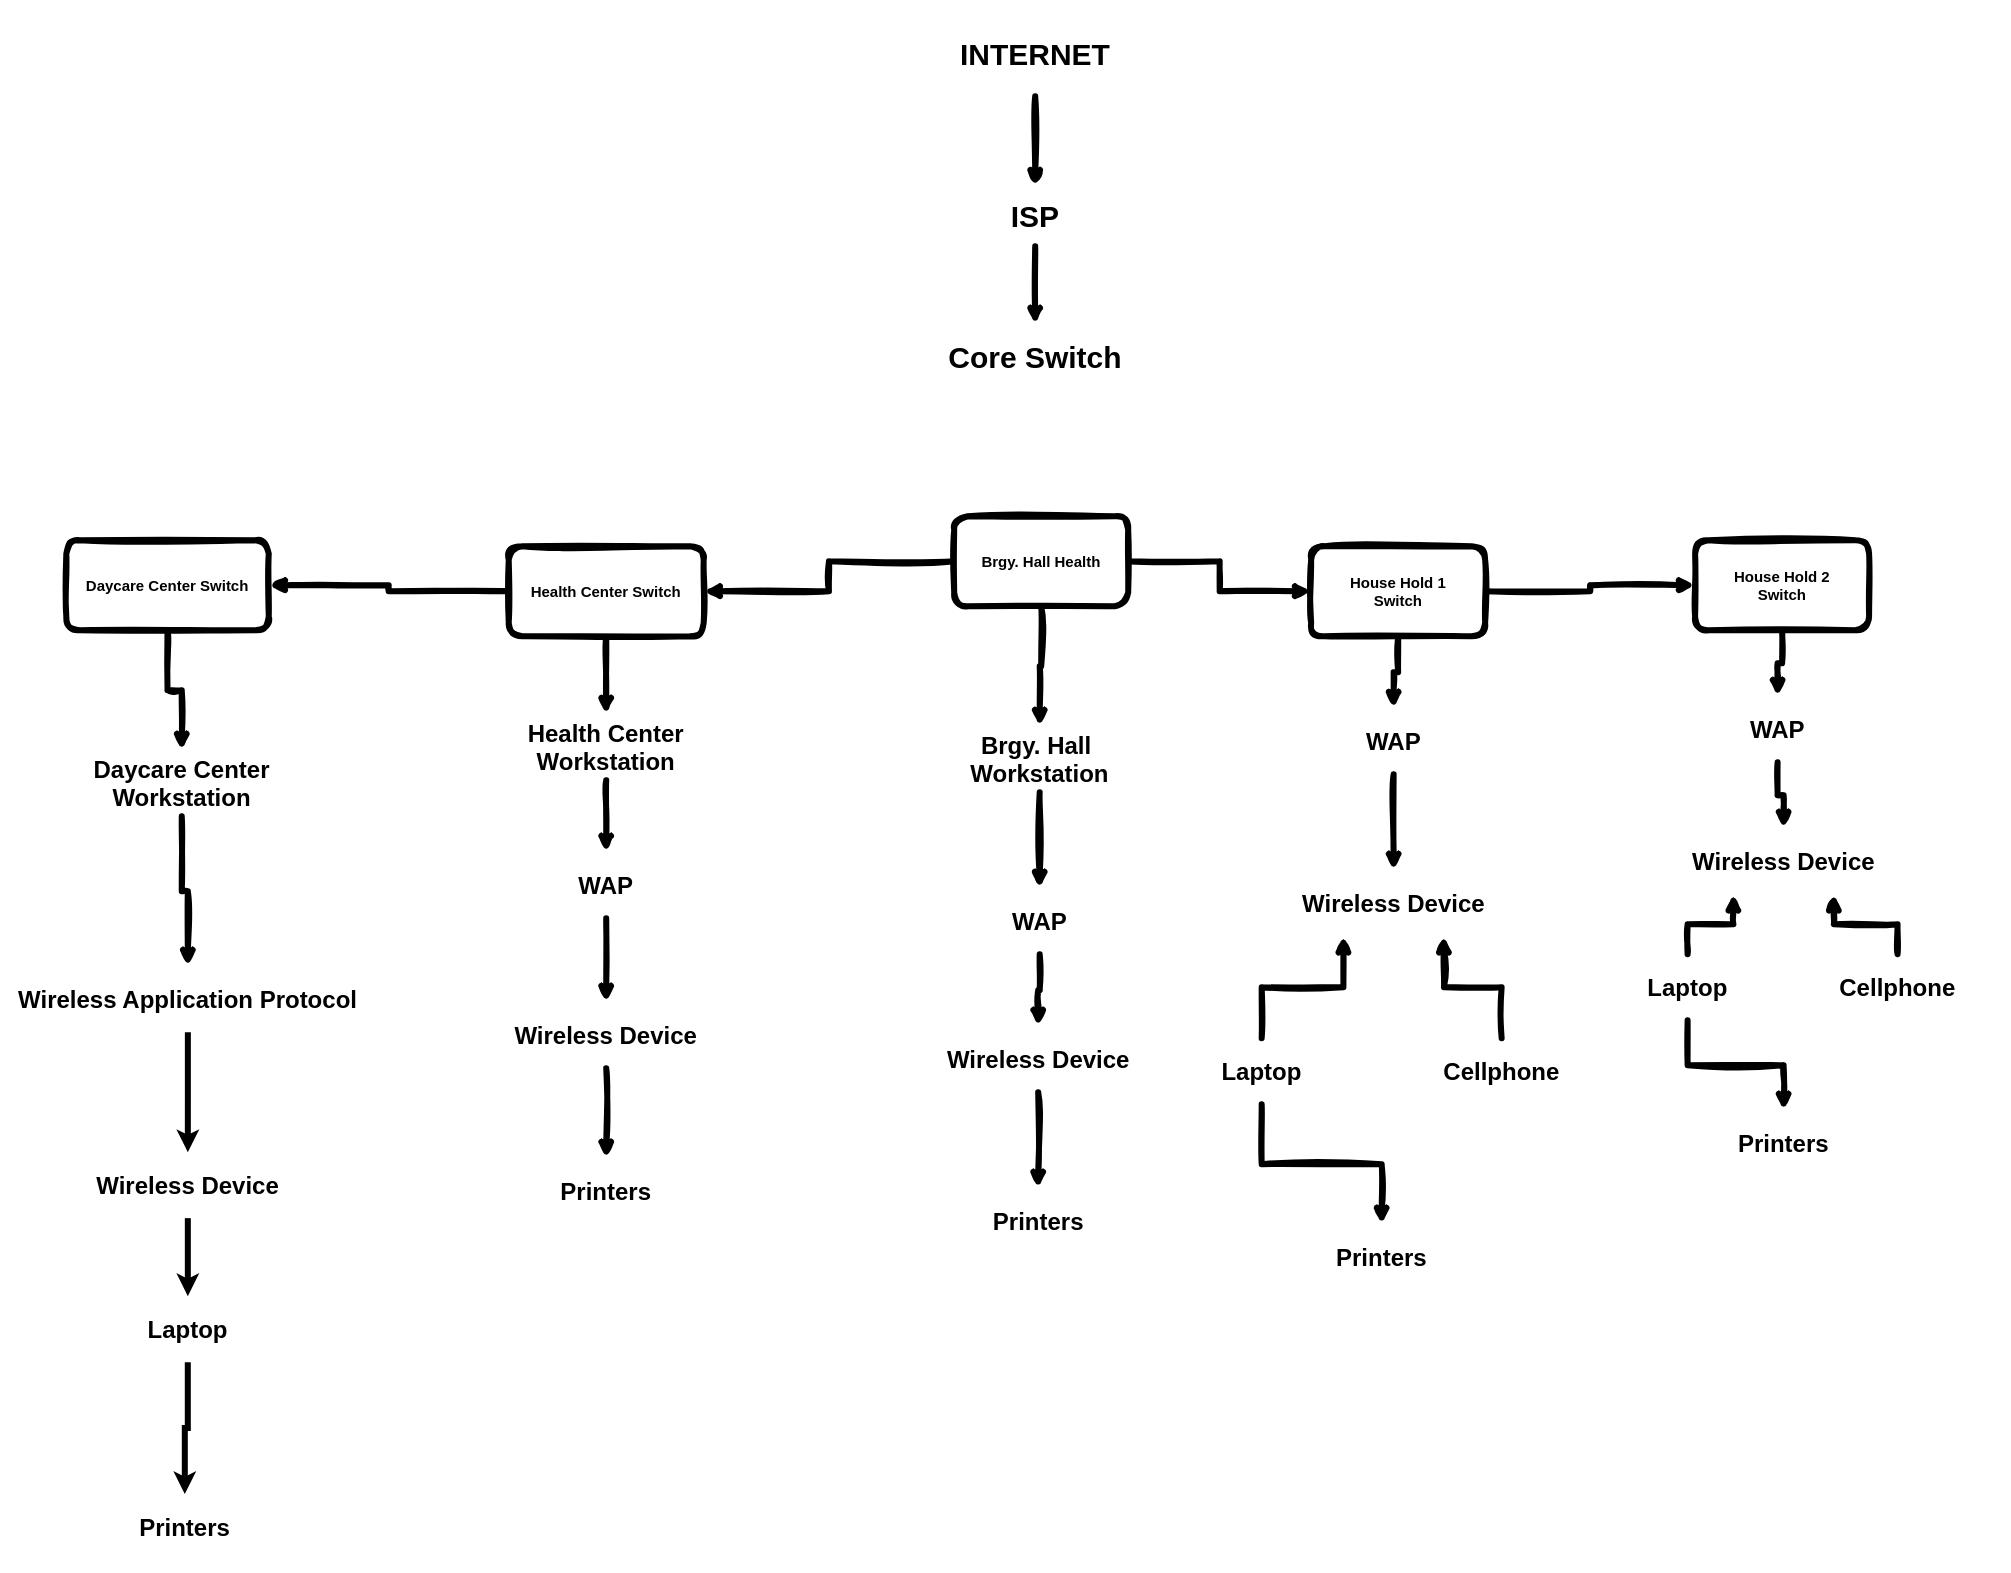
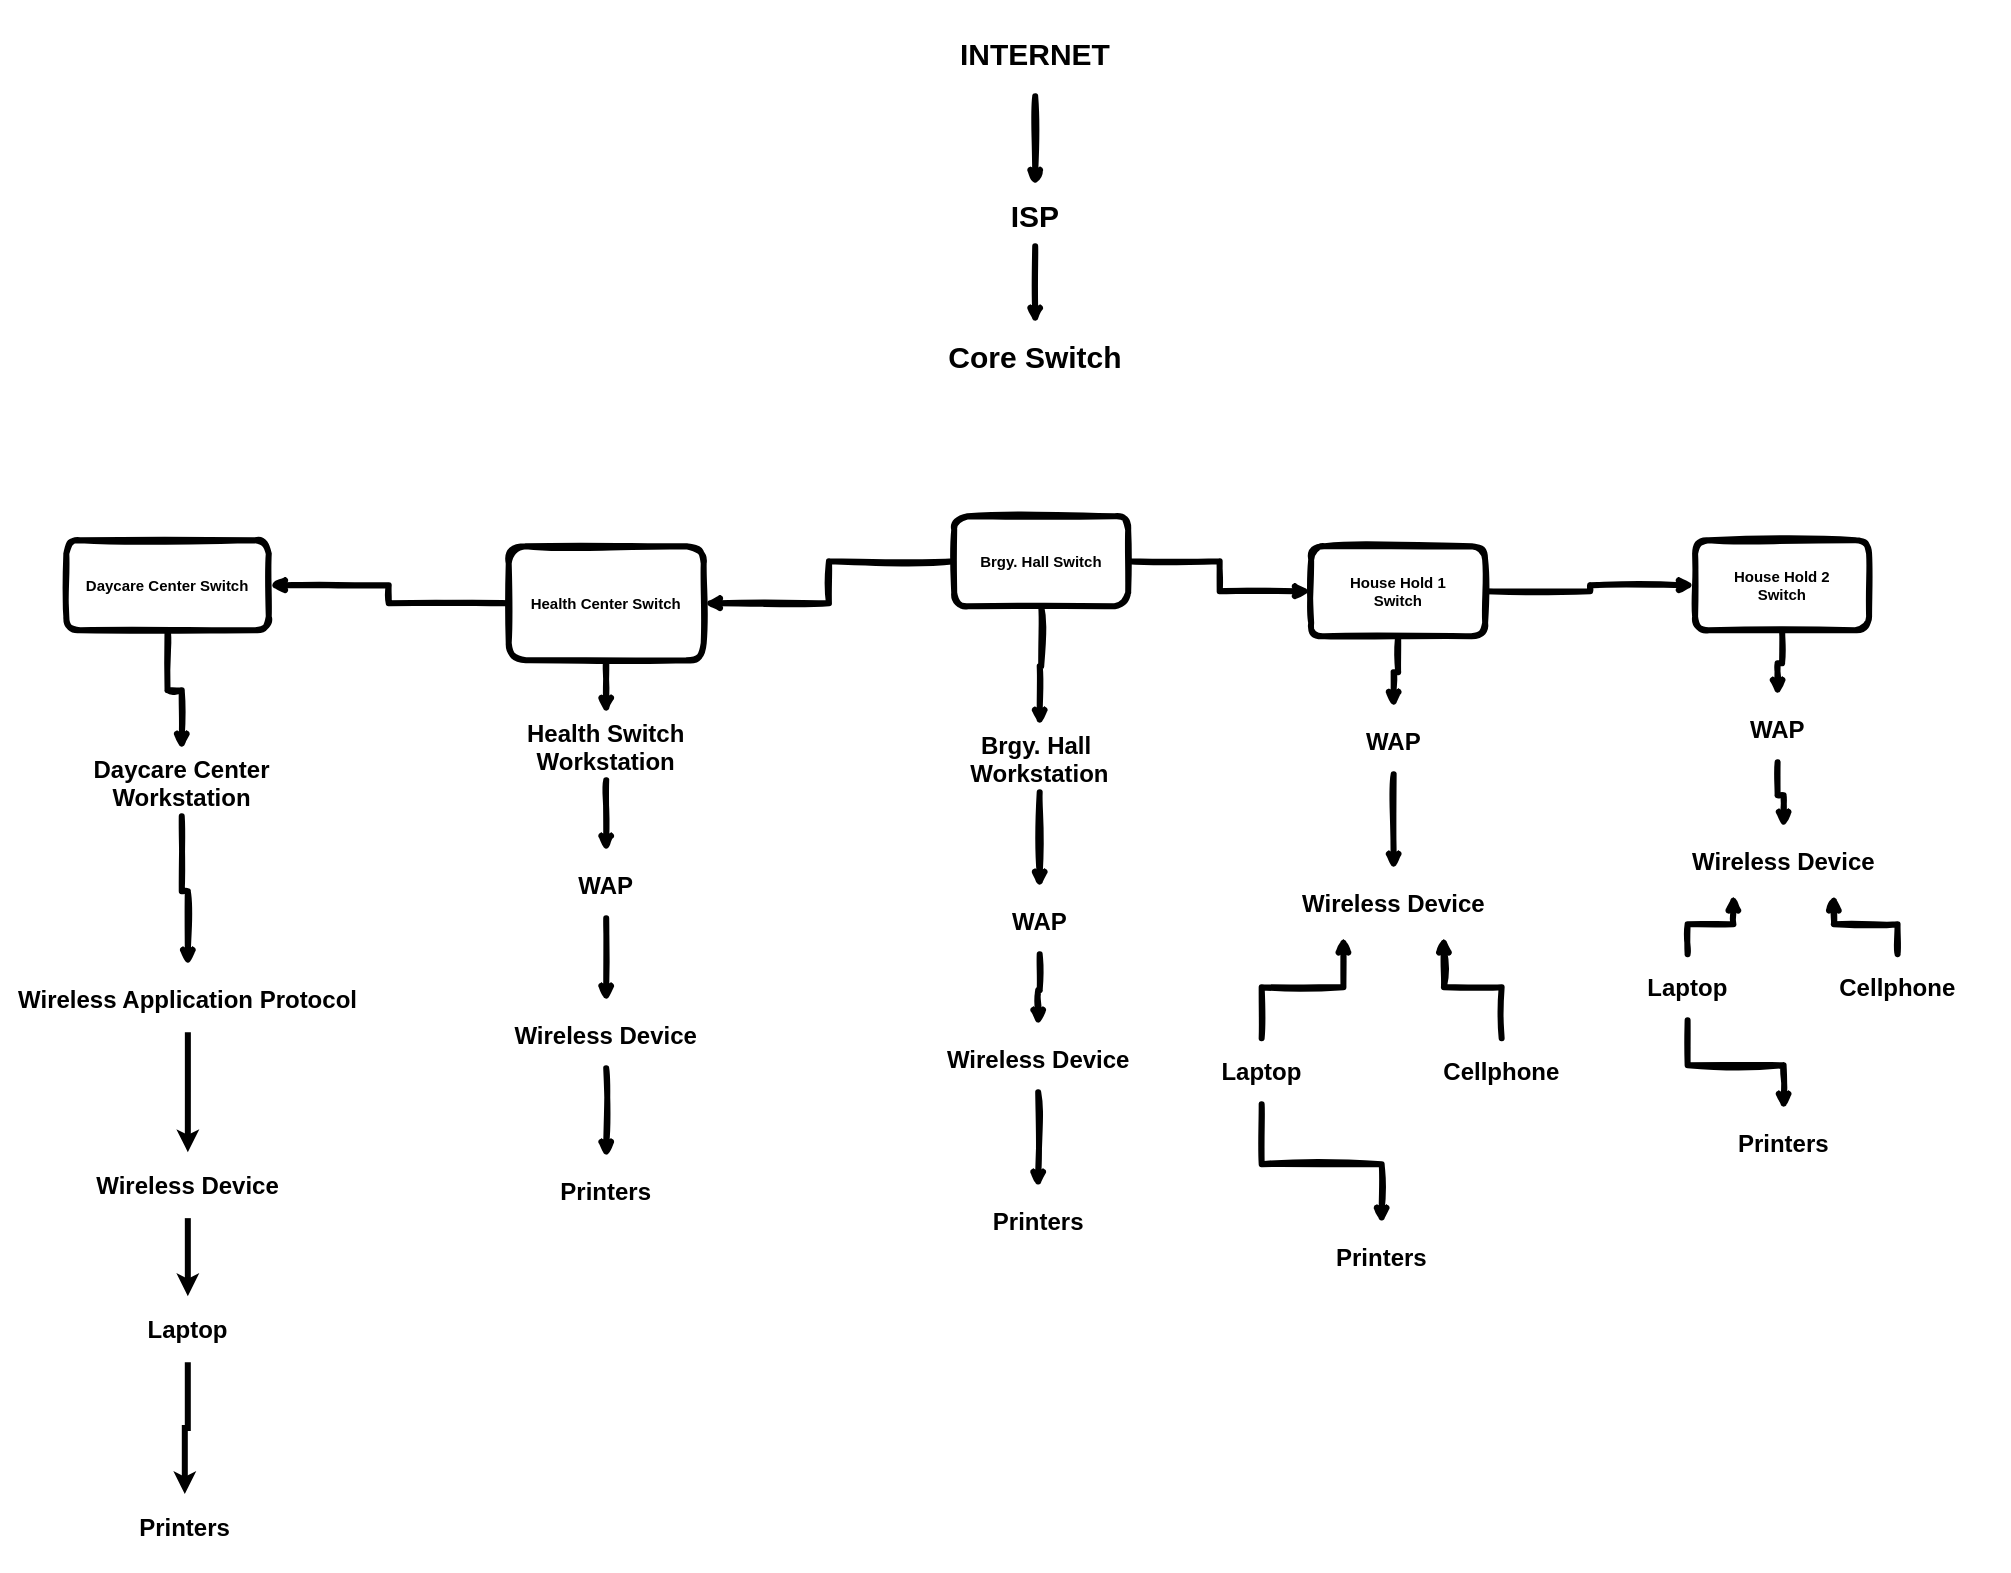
(1041, 561) -> (1041, 561)
(606, 591) -> (606, 603)
(606, 747) -> (606, 747)
